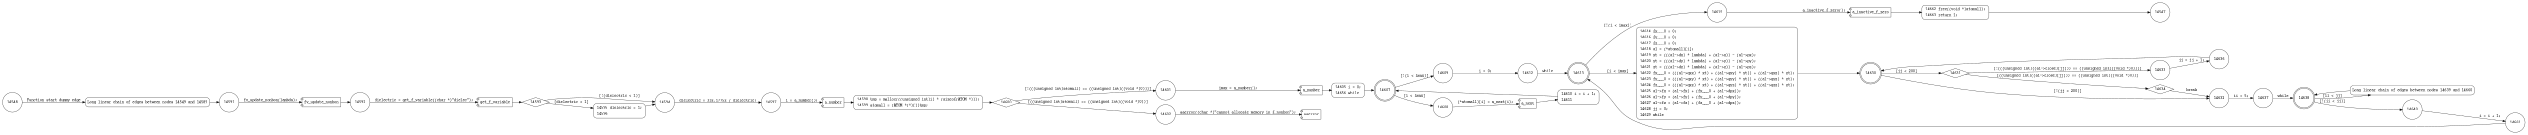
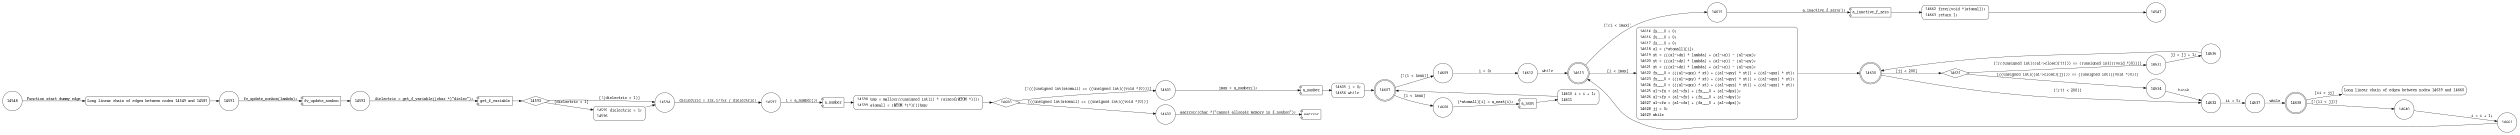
(2160, 89) -> (2156, 89)
(2333, 92) -> none
